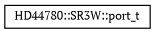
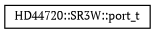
(77, 17) -> (77, 17)
